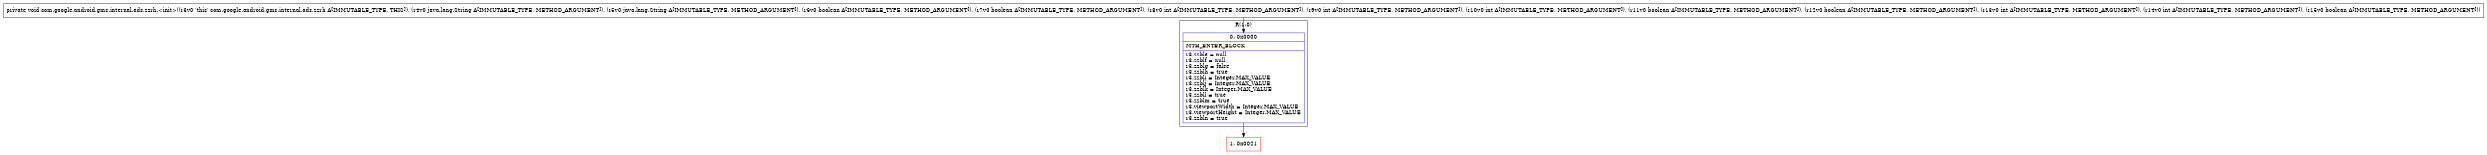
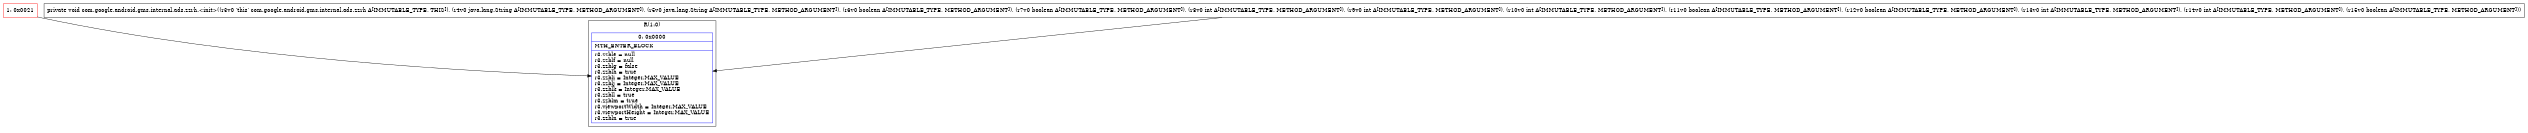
(1244, 129) -> (311, 57)
